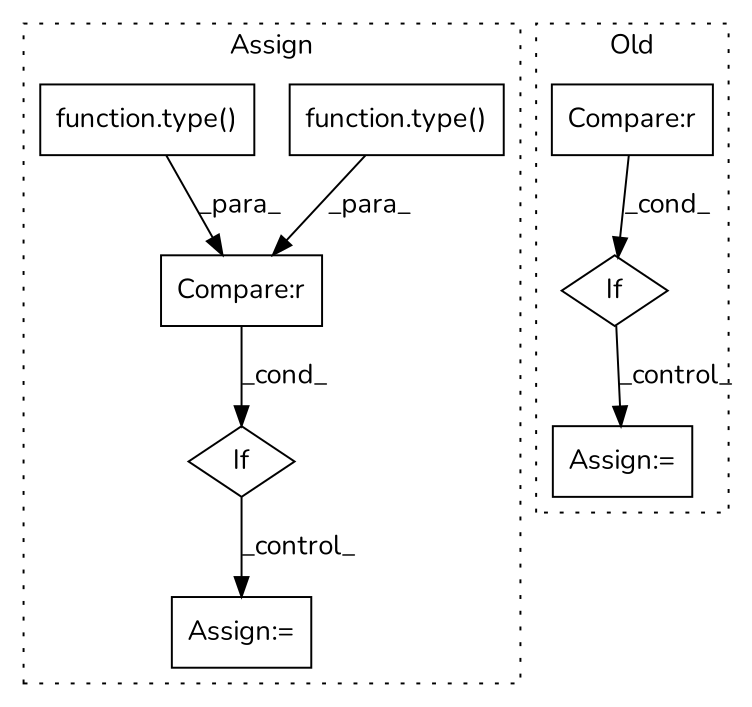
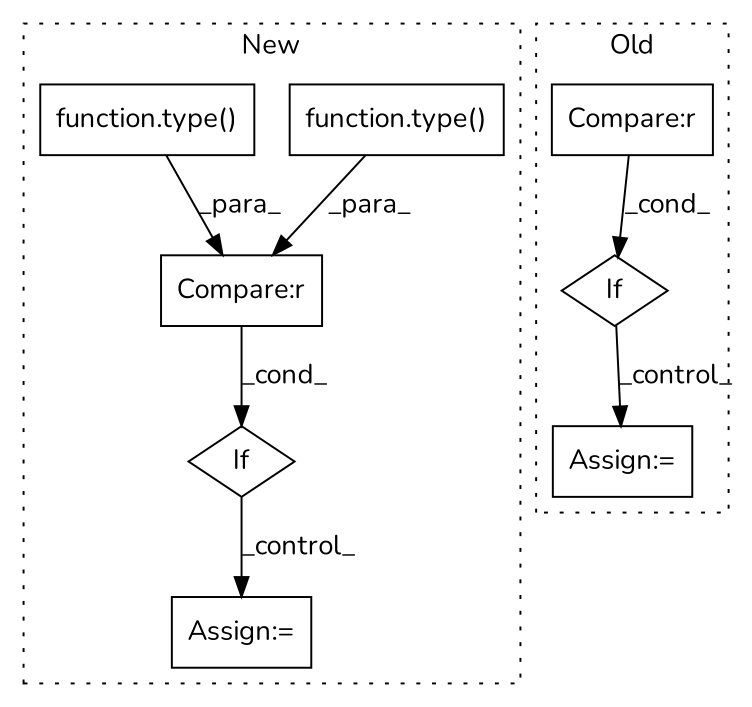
(272, 46) -> (272, 46)
